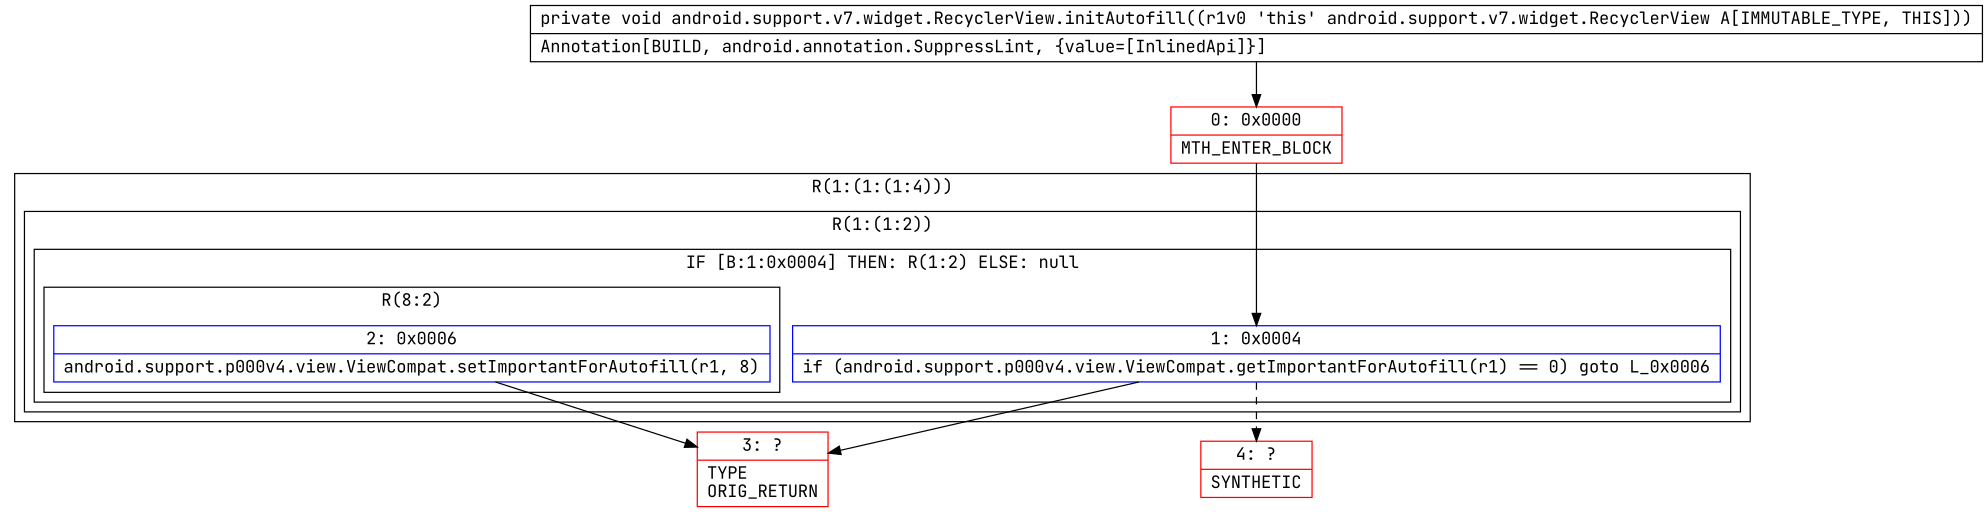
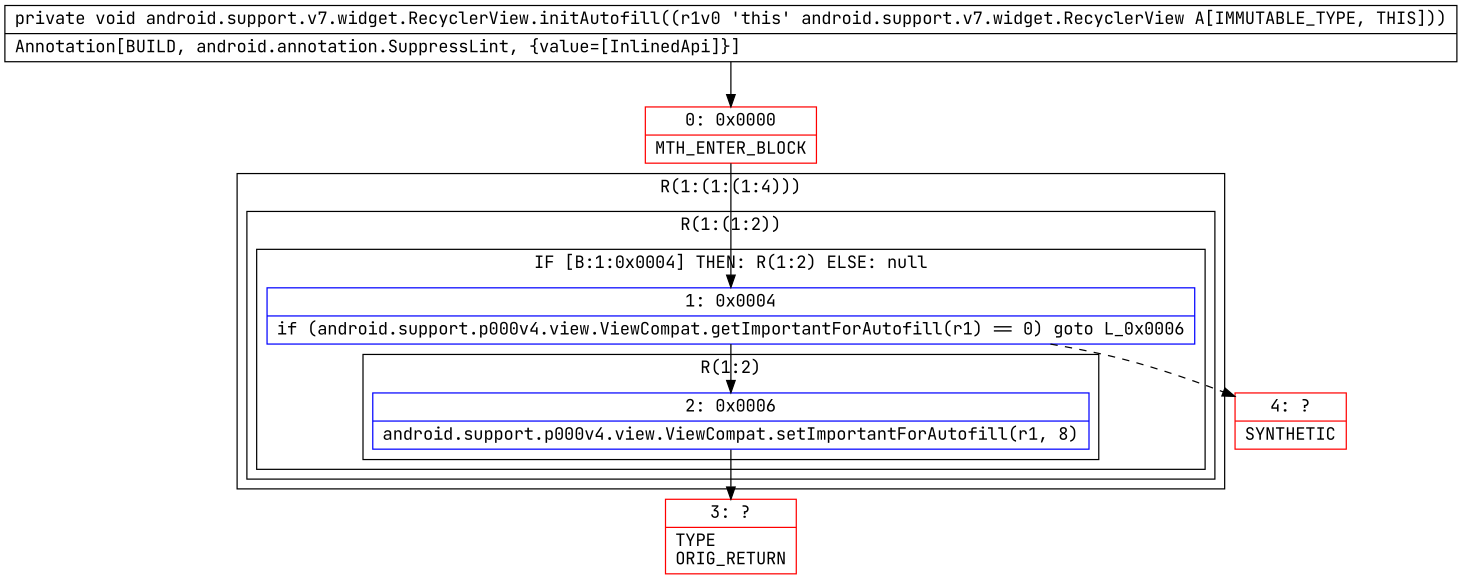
(412, 301) -> (731, 369)
(930, 430) -> (731, 362)
